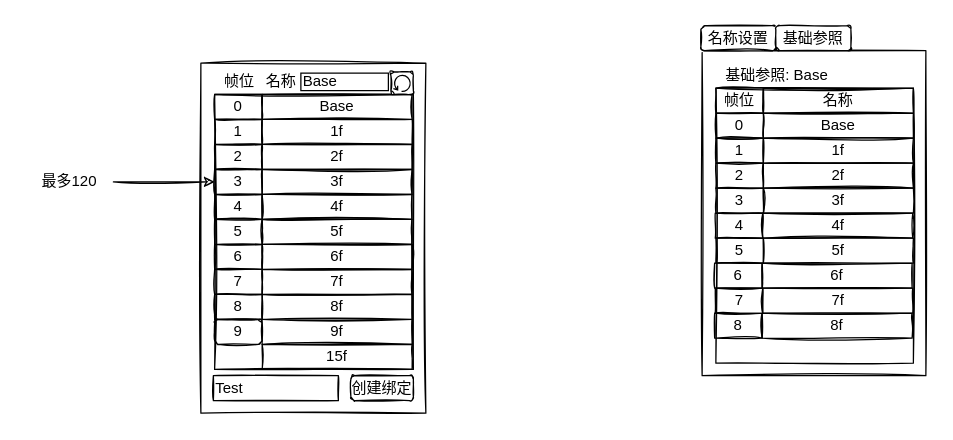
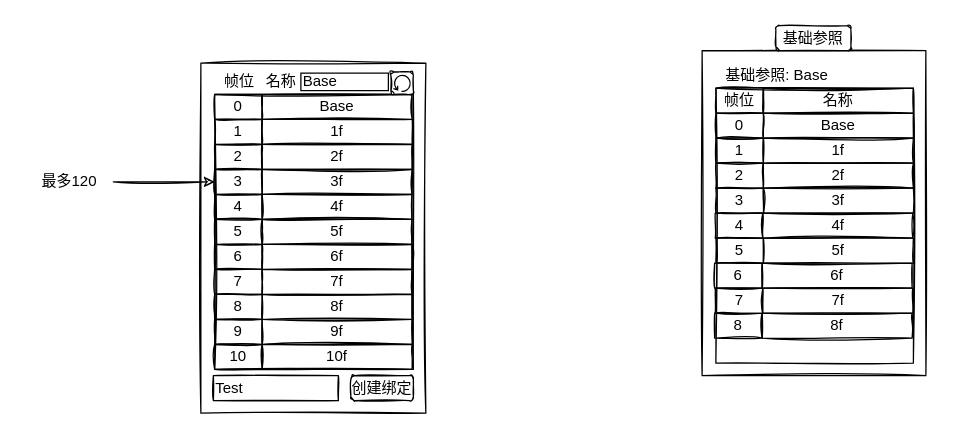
(738, 38) -> none
(238, 332) -> (238, 332)
none -> (238, 357)
(337, 357) -> (337, 357)
